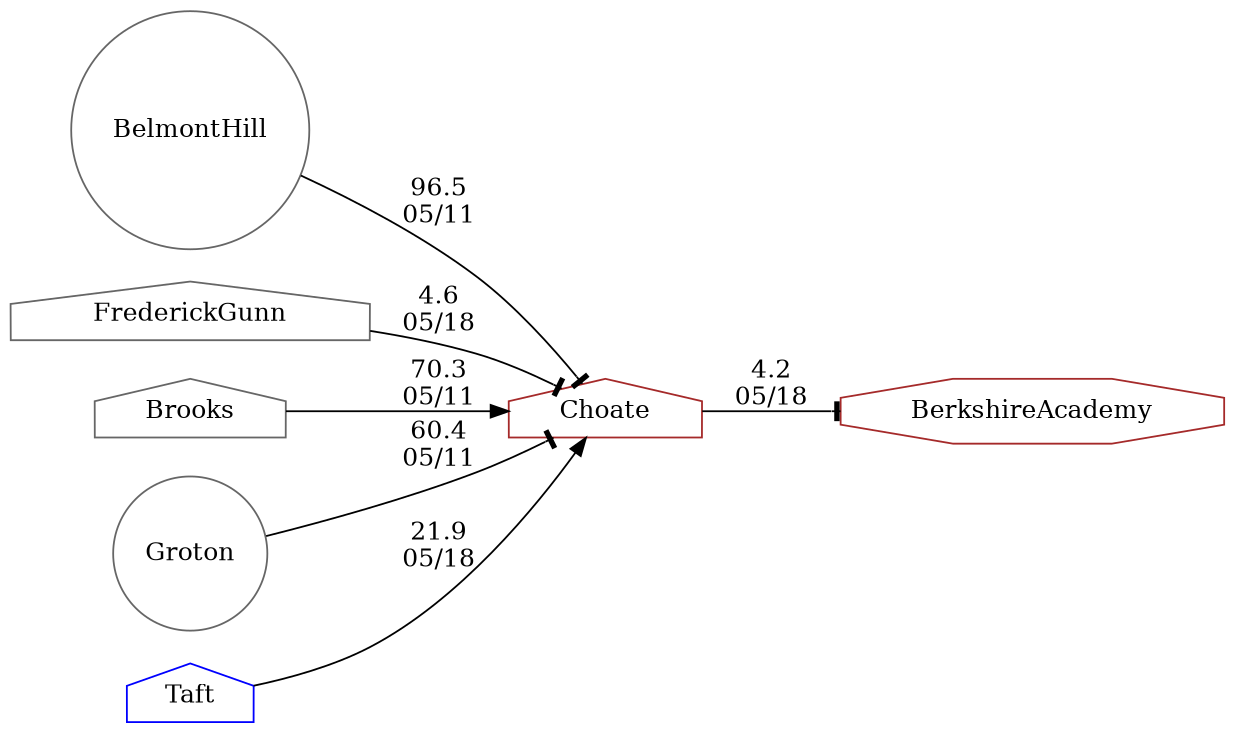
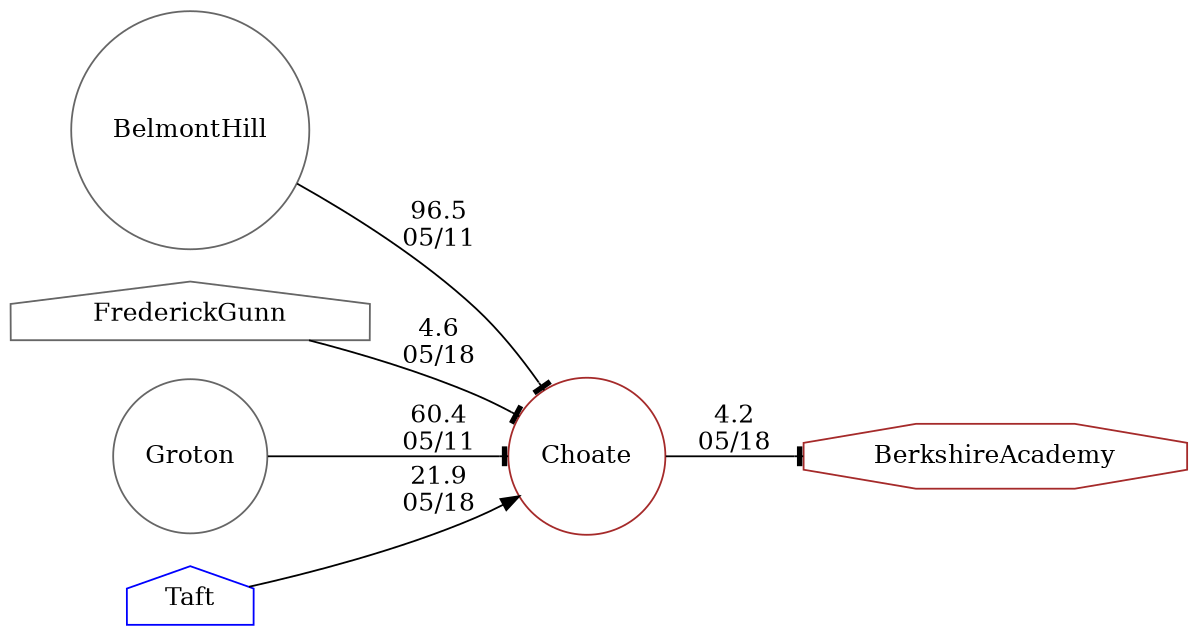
(190, 411) -> none
(605, 411) -> (587, 456)
